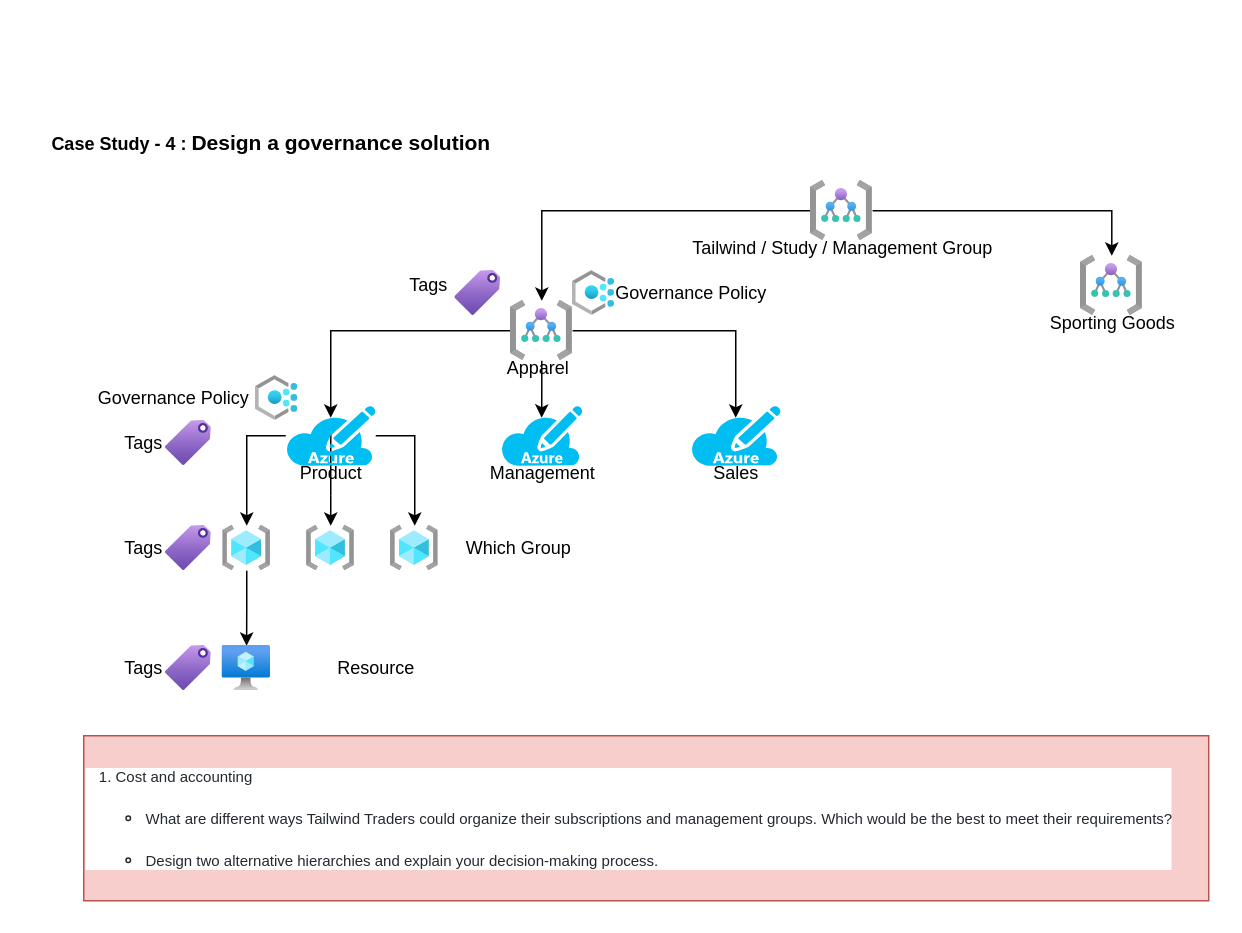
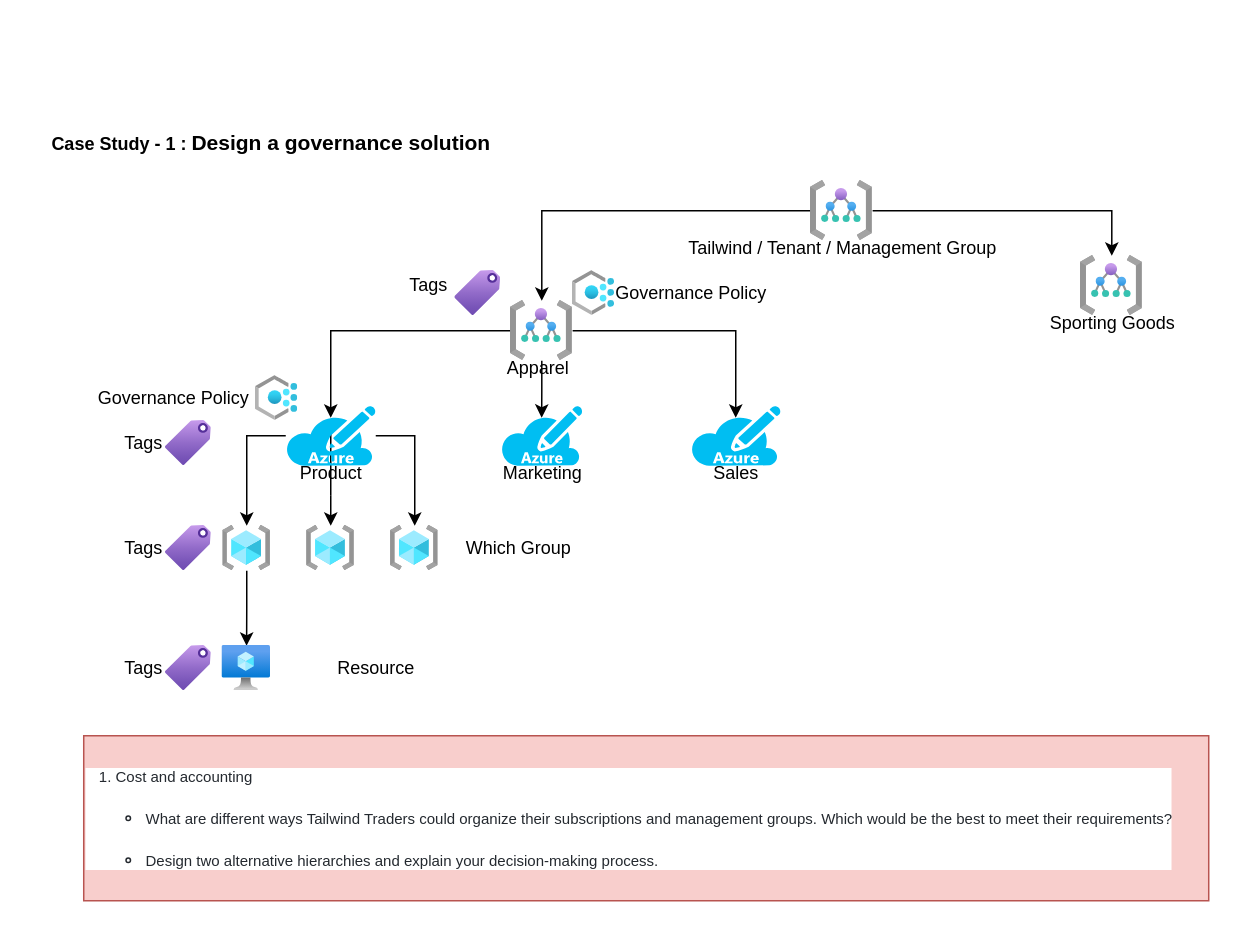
(272, 143) -> (272, 143)
(843, 248) -> (843, 248)
(543, 473) -> (543, 473)
